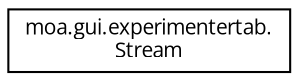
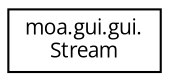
(149, 41) -> (85, 41)
